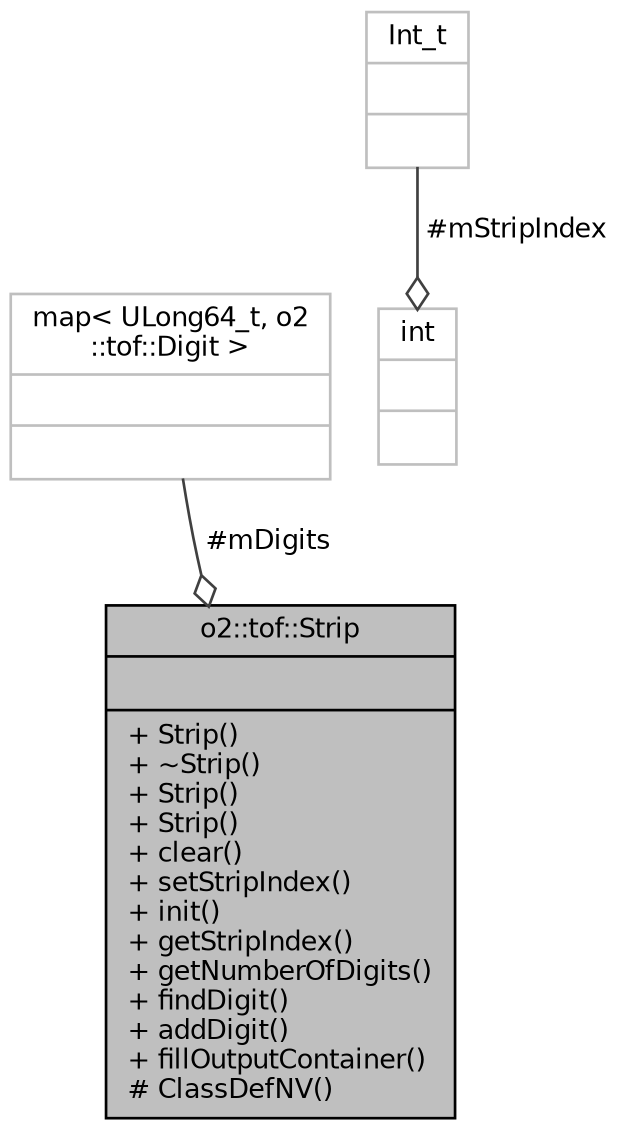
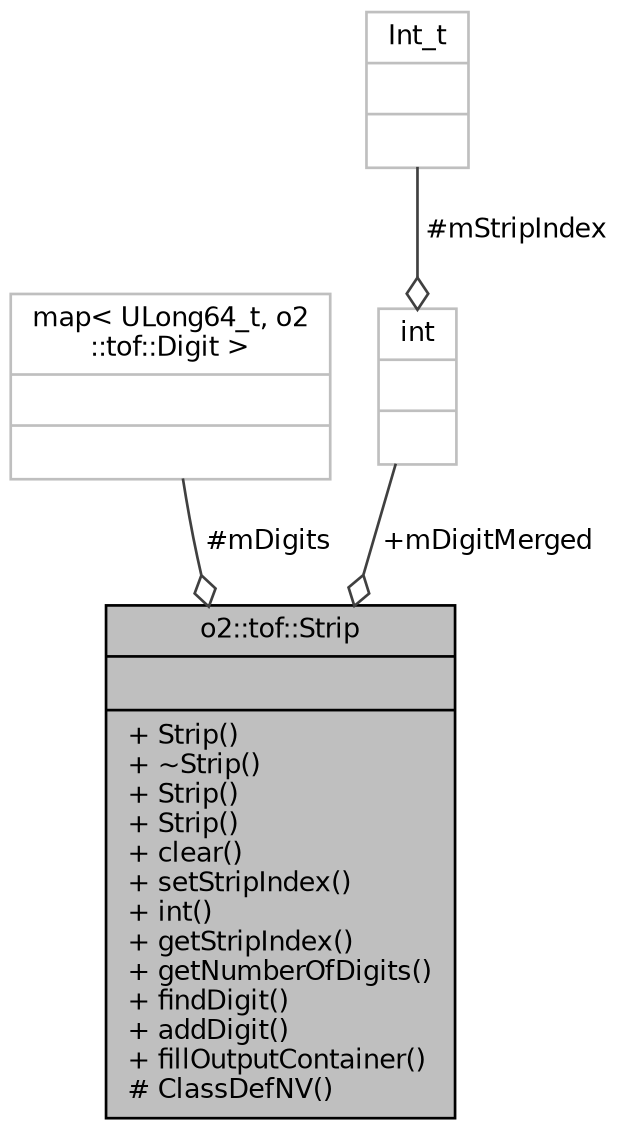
none -> (380, 519)
(175, 913) -> (170, 913)
